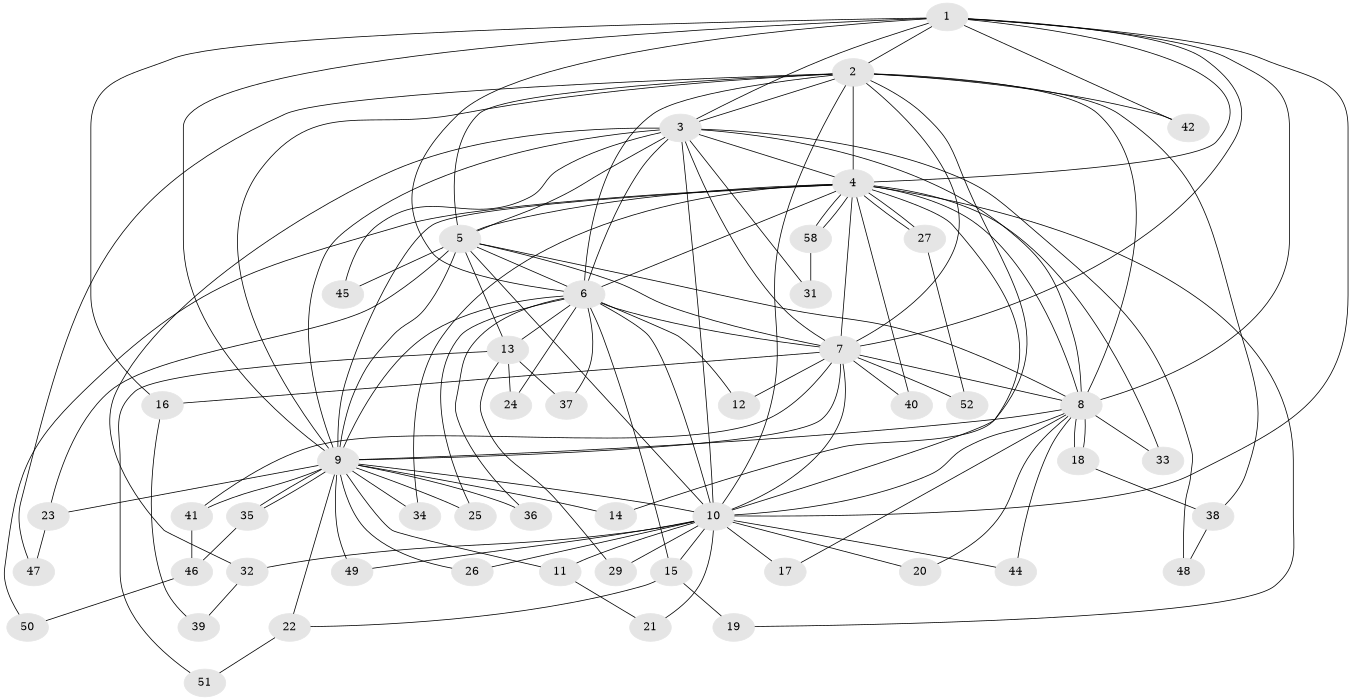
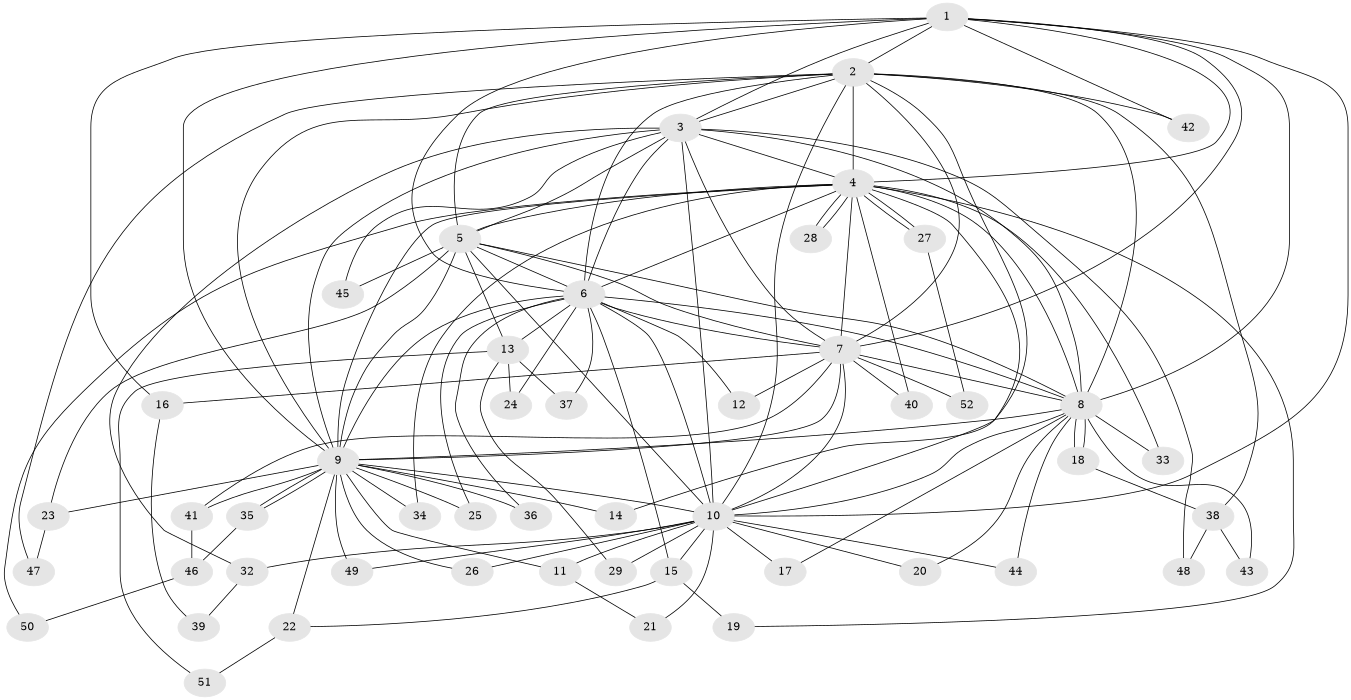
(811, 239) -> (811, 239)
(811, 294) -> none
none -> (827, 327)
none -> (1247, 572)
